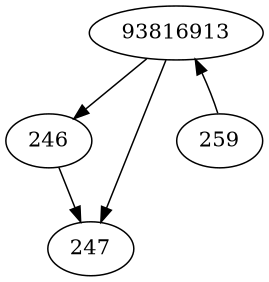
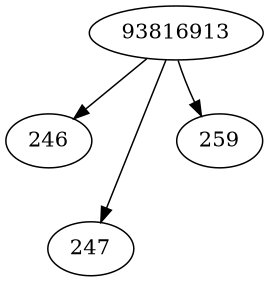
(211, 93) -> (186, 82)
(67, 188) -> none
